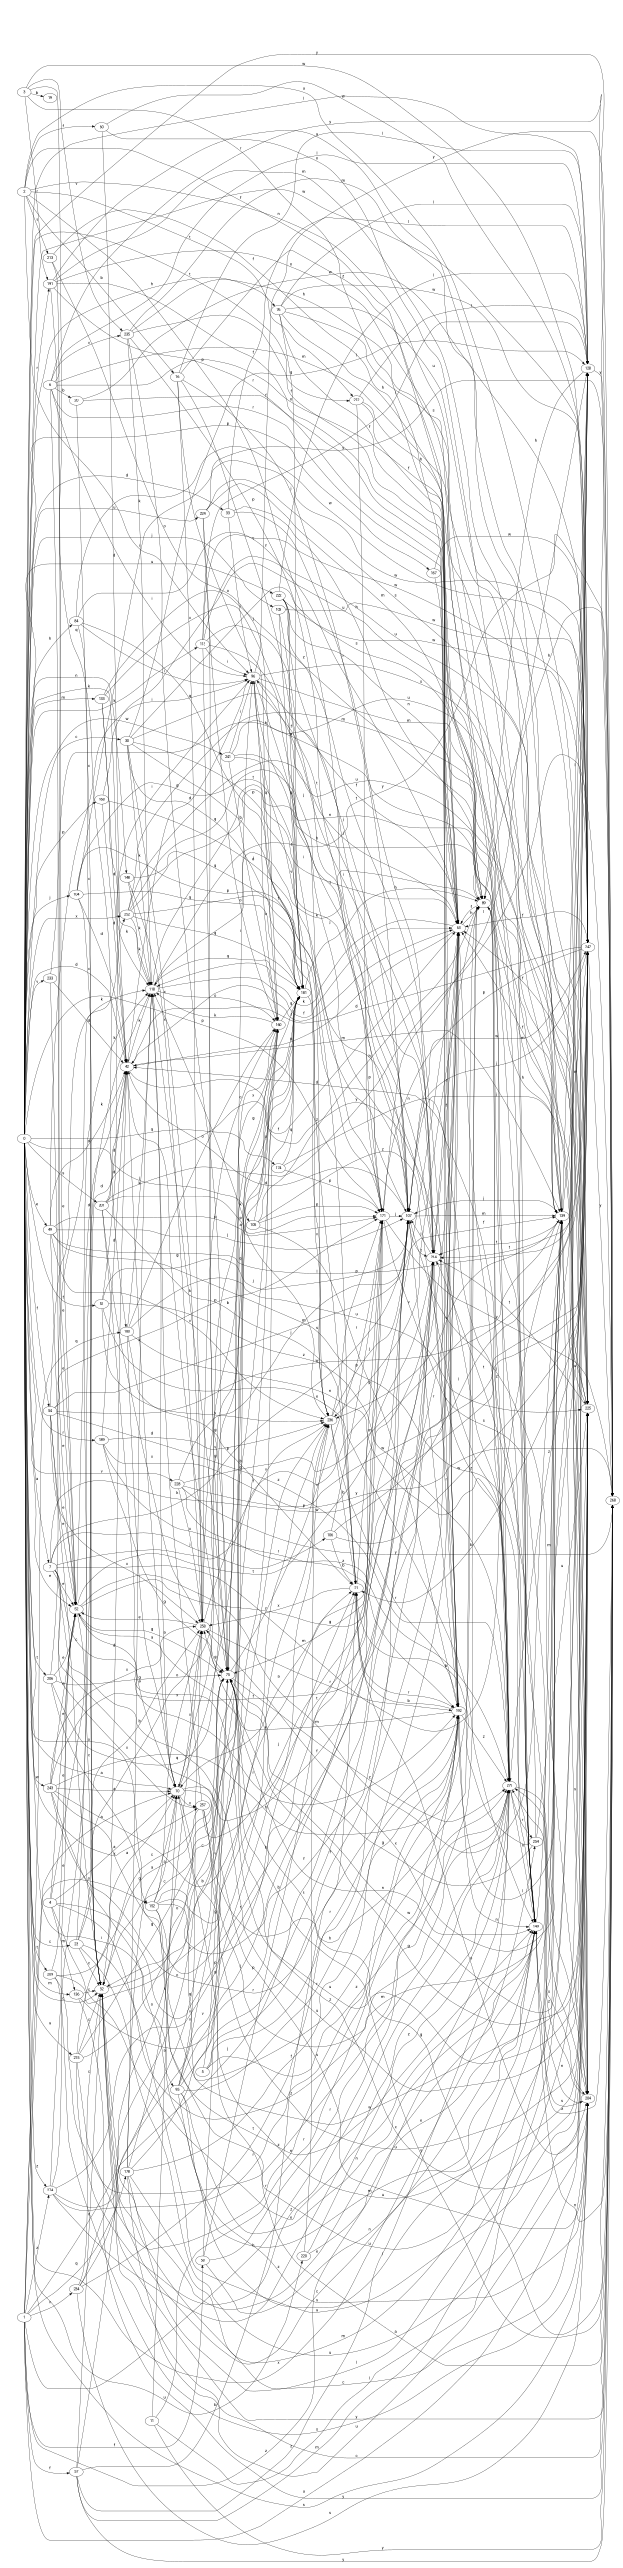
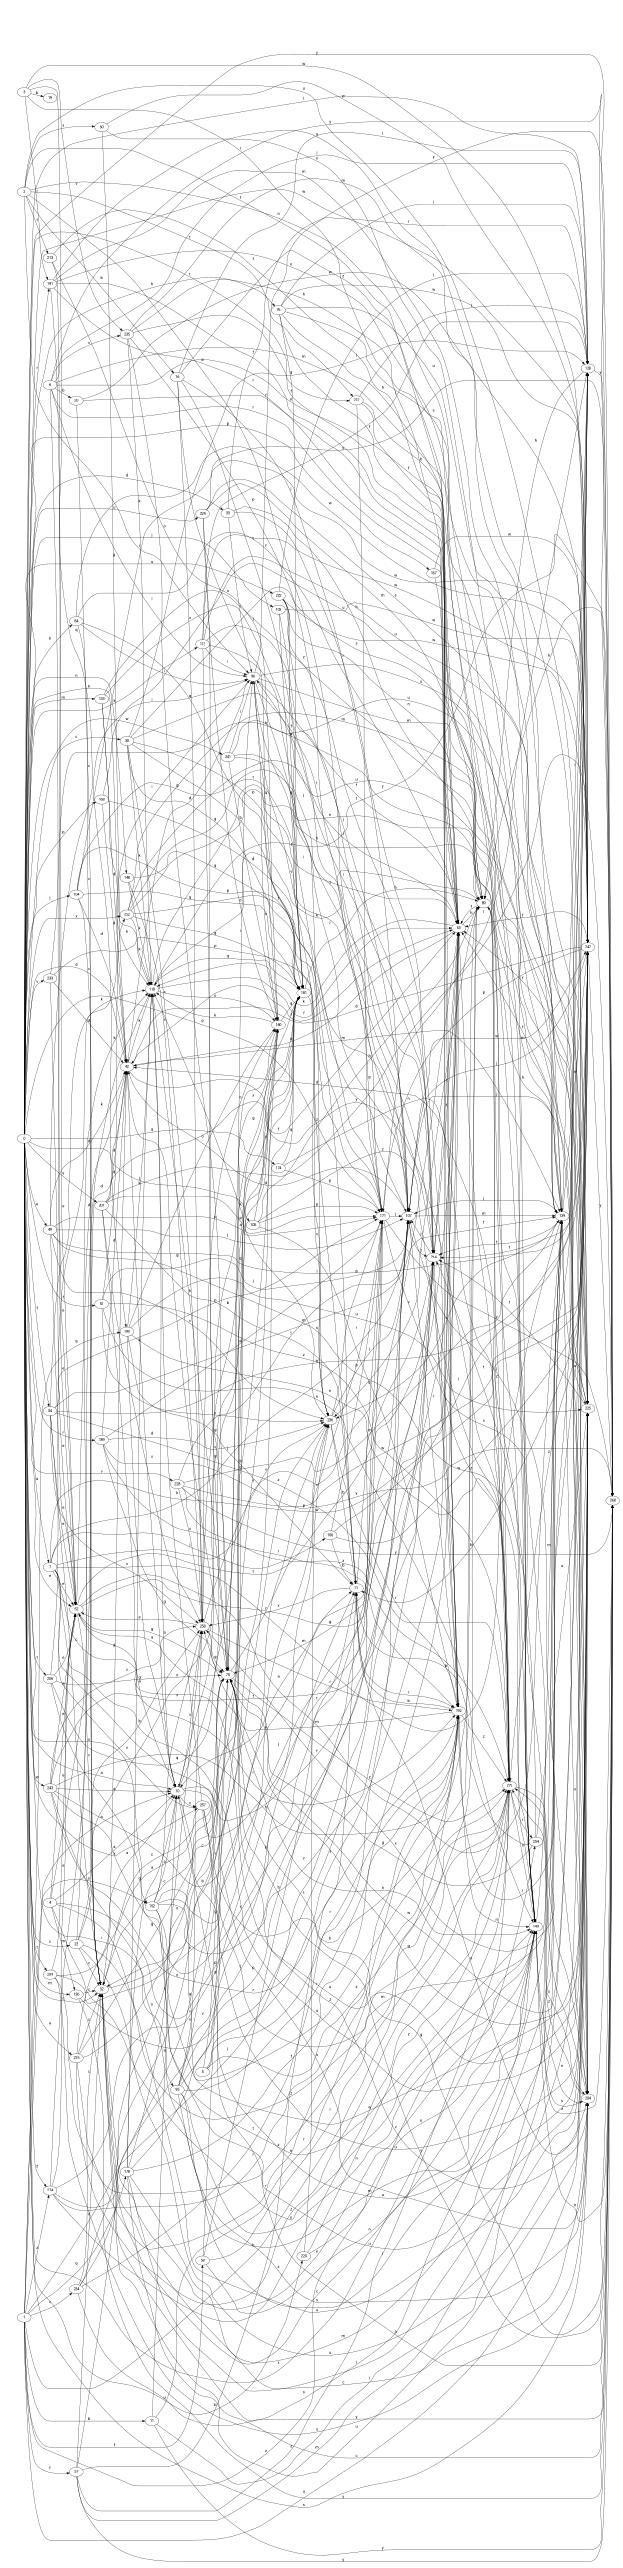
none -> (249, 954)
none -> (250, 1337)
(228, 1448) -> (228, 1448)
none -> (44, 2418)
(397, 2489) -> (400, 2325)
